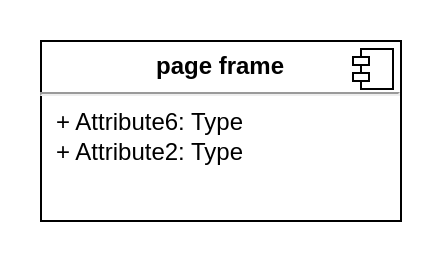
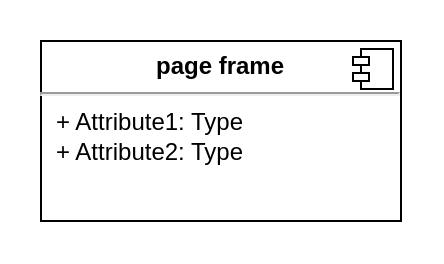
(149, 41) -> (149, 41)
